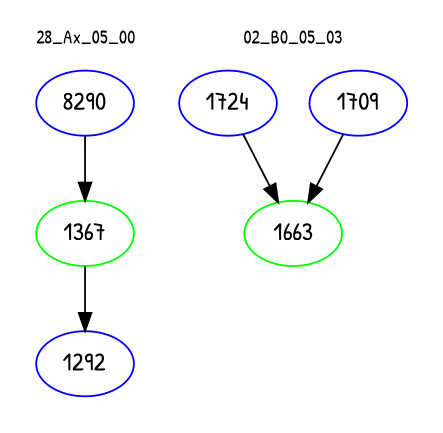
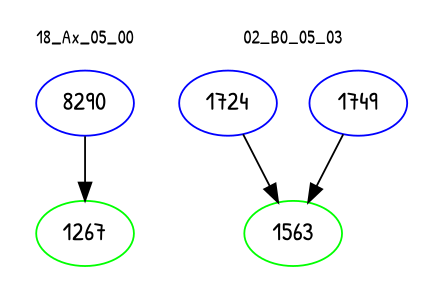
(86, 39) -> (86, 39)
(358, 103) -> (358, 103)
(85, 233) -> (85, 233)
(293, 233) -> (293, 233)
(85, 364) -> none
